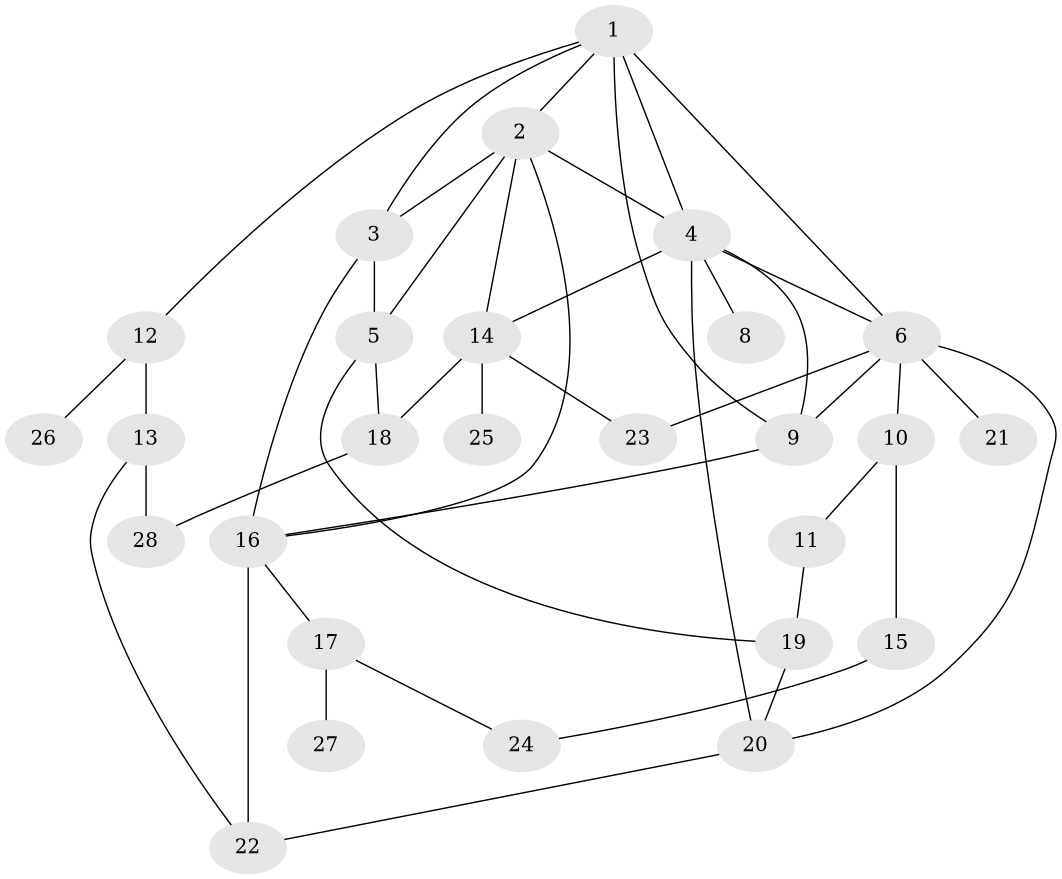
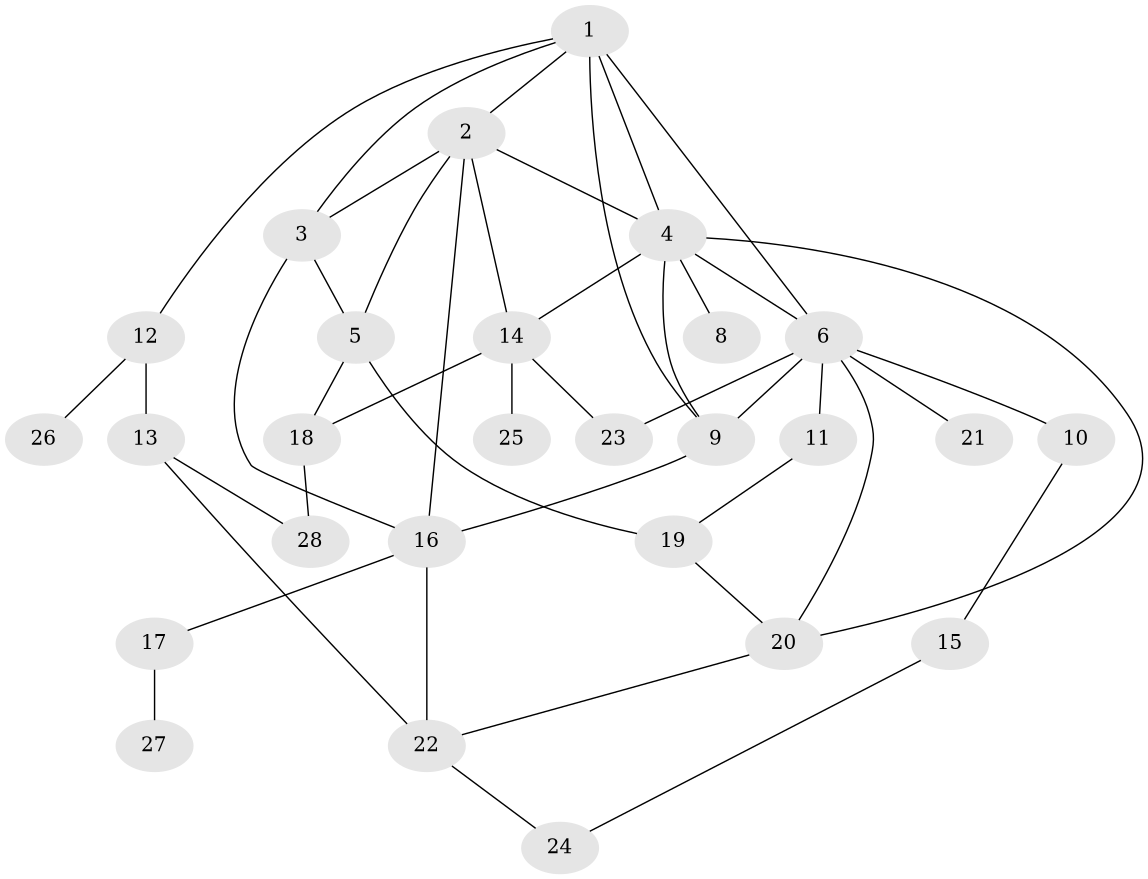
(852, 491) -> (821, 389)
(424, 695) -> (494, 797)
